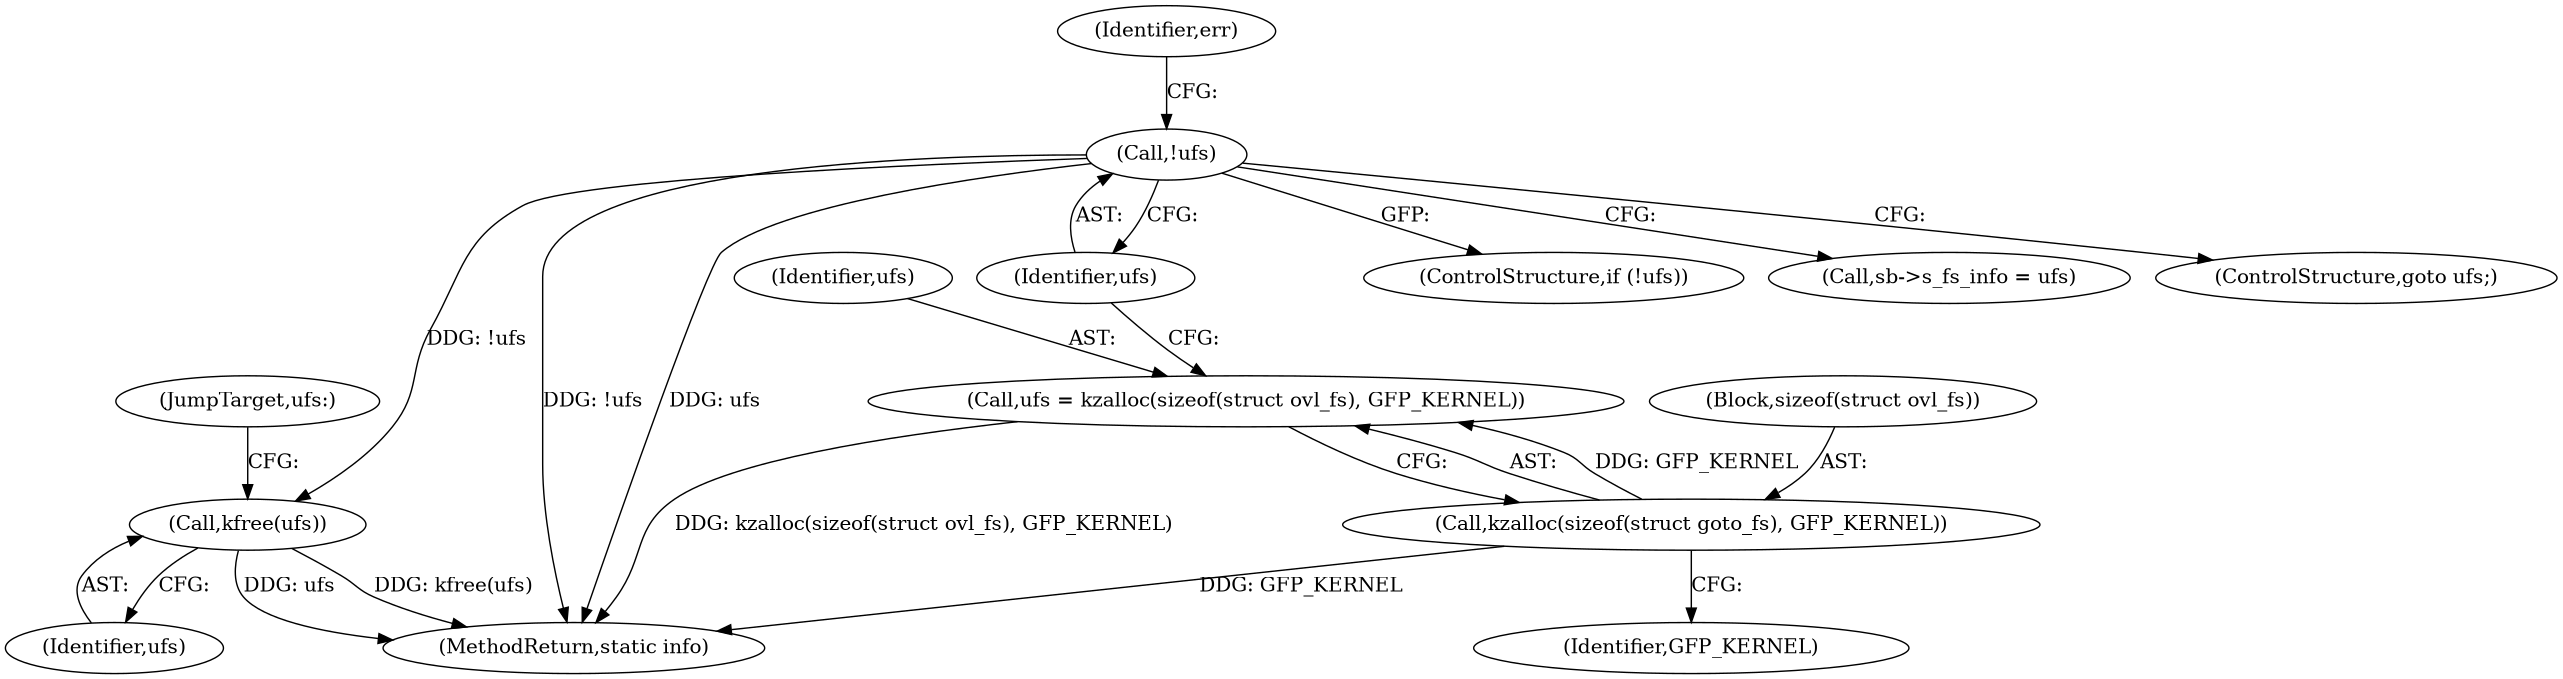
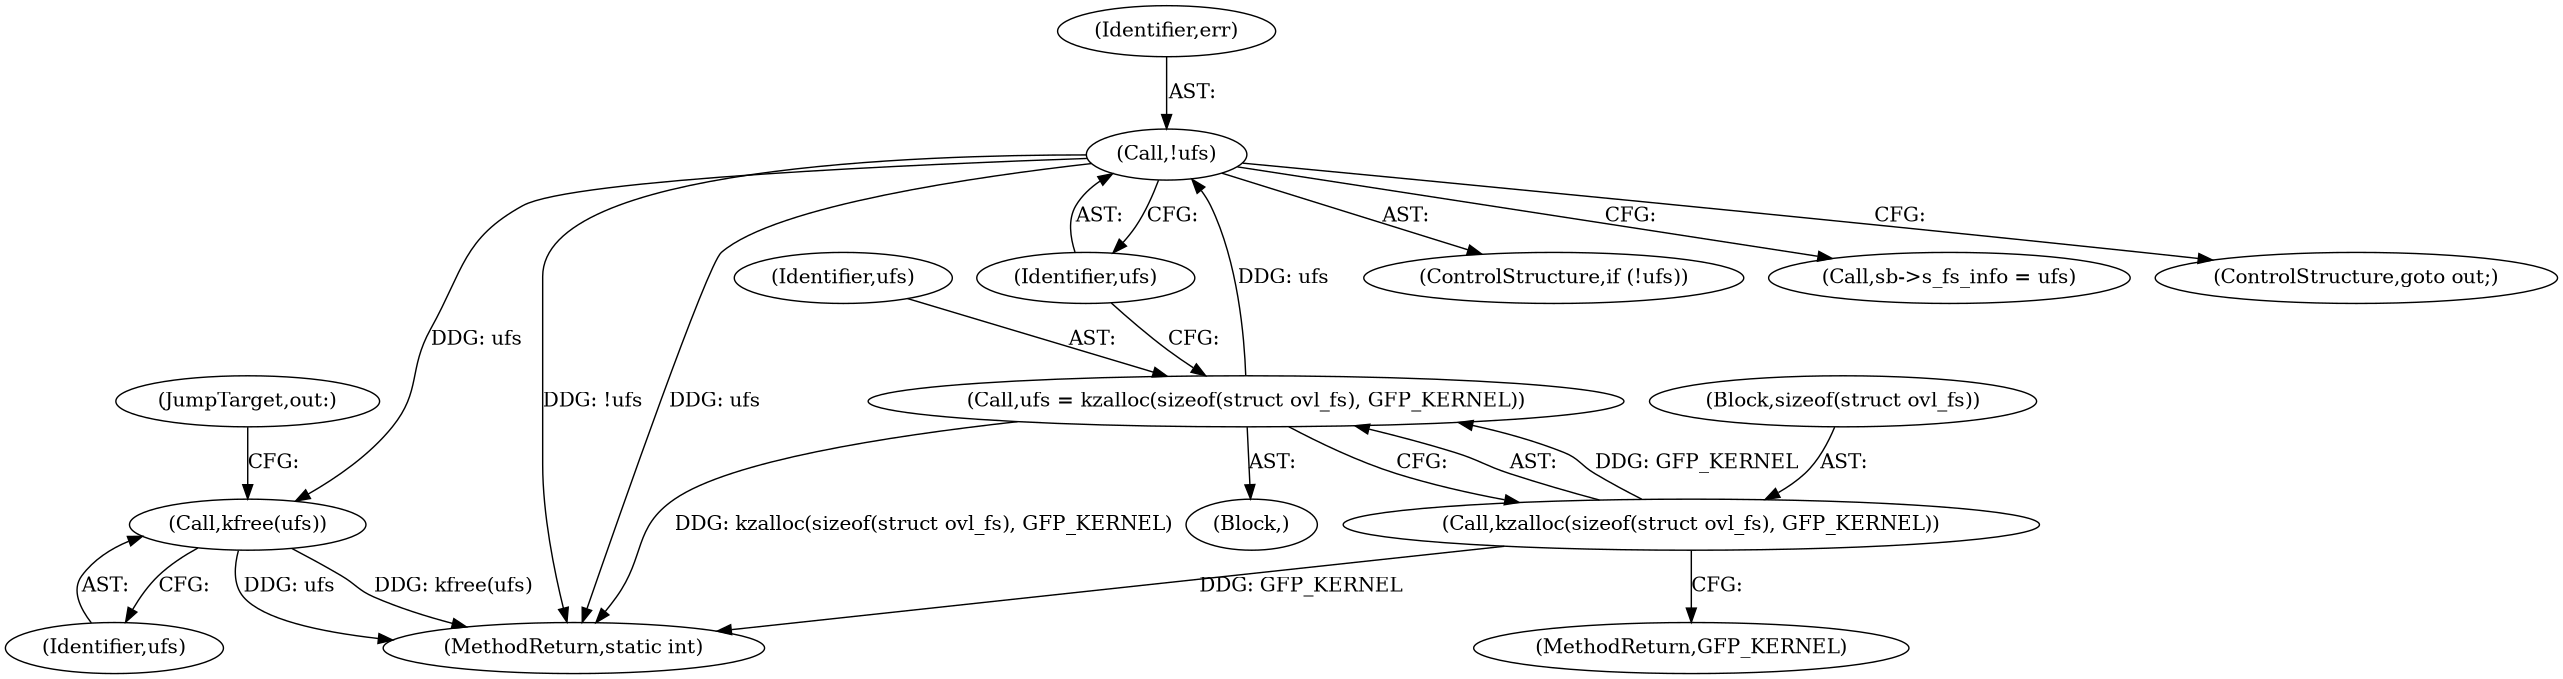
(1196, 93) -> (1196, 93)
(1409, 216) -> (1409, 216)
(2356, 278) -> (2356, 278)
none -> (1235, 280)
(477, 340) -> (477, 340)
(248, 401) -> (248, 401)
none -> (1252, 525)
(1691, 525) -> (1691, 525)
(574, 648) -> (574, 648)
(1691, 648) -> (1691, 648)
